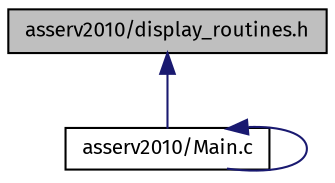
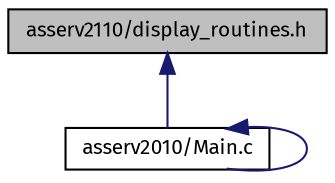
(167, 31) -> (167, 31)
